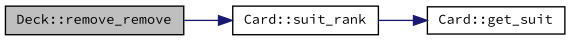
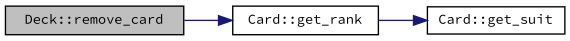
(95, 20) -> (95, 20)
(306, 20) -> (306, 20)
